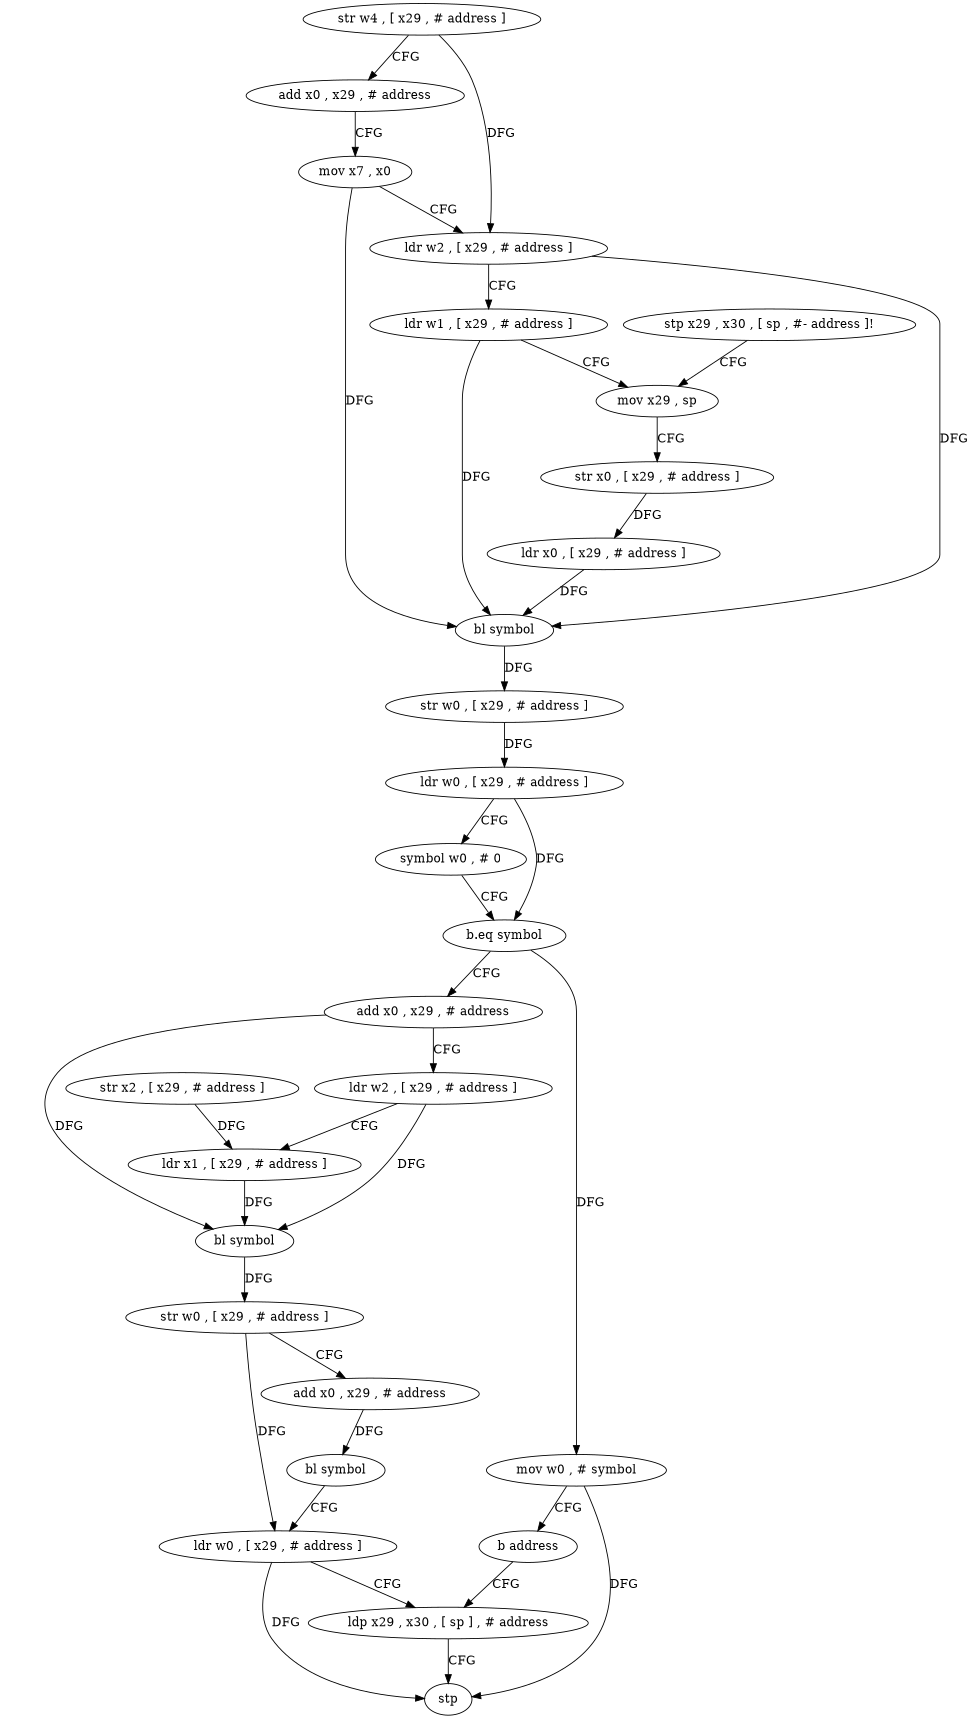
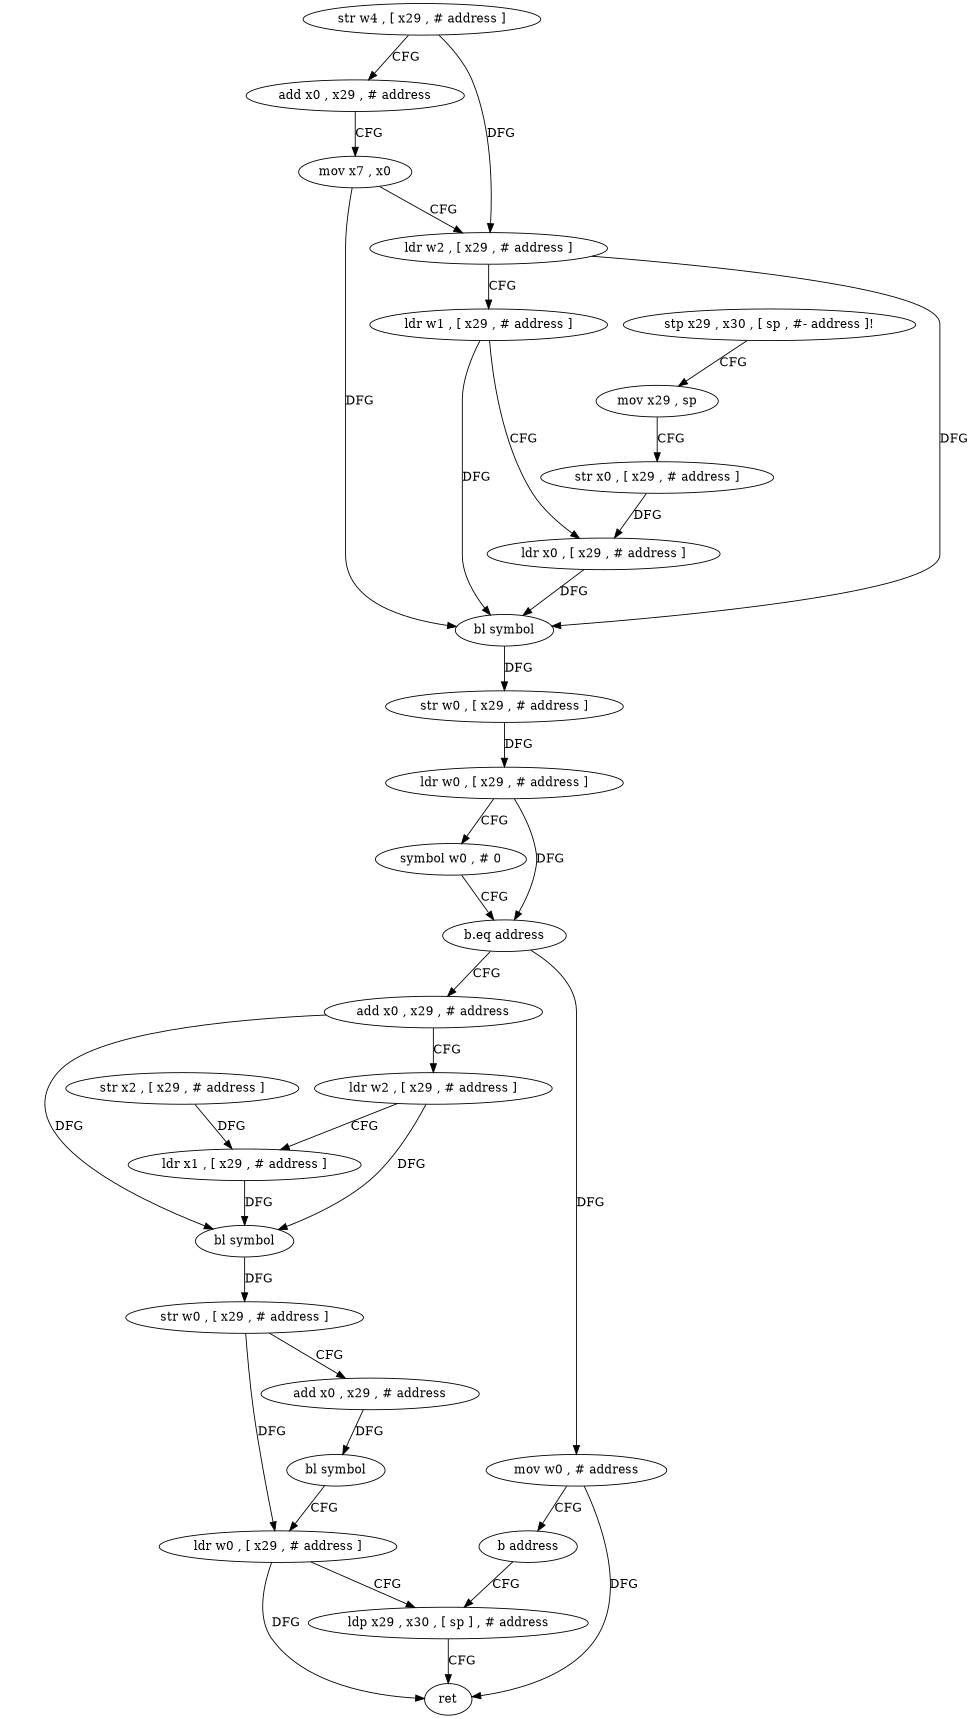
(570, 362) -> (511, 447)
(504, 936) -> (504, 936)
(576, 1470) -> (576, 1470)
(448, 1699) -> (448, 1699)
